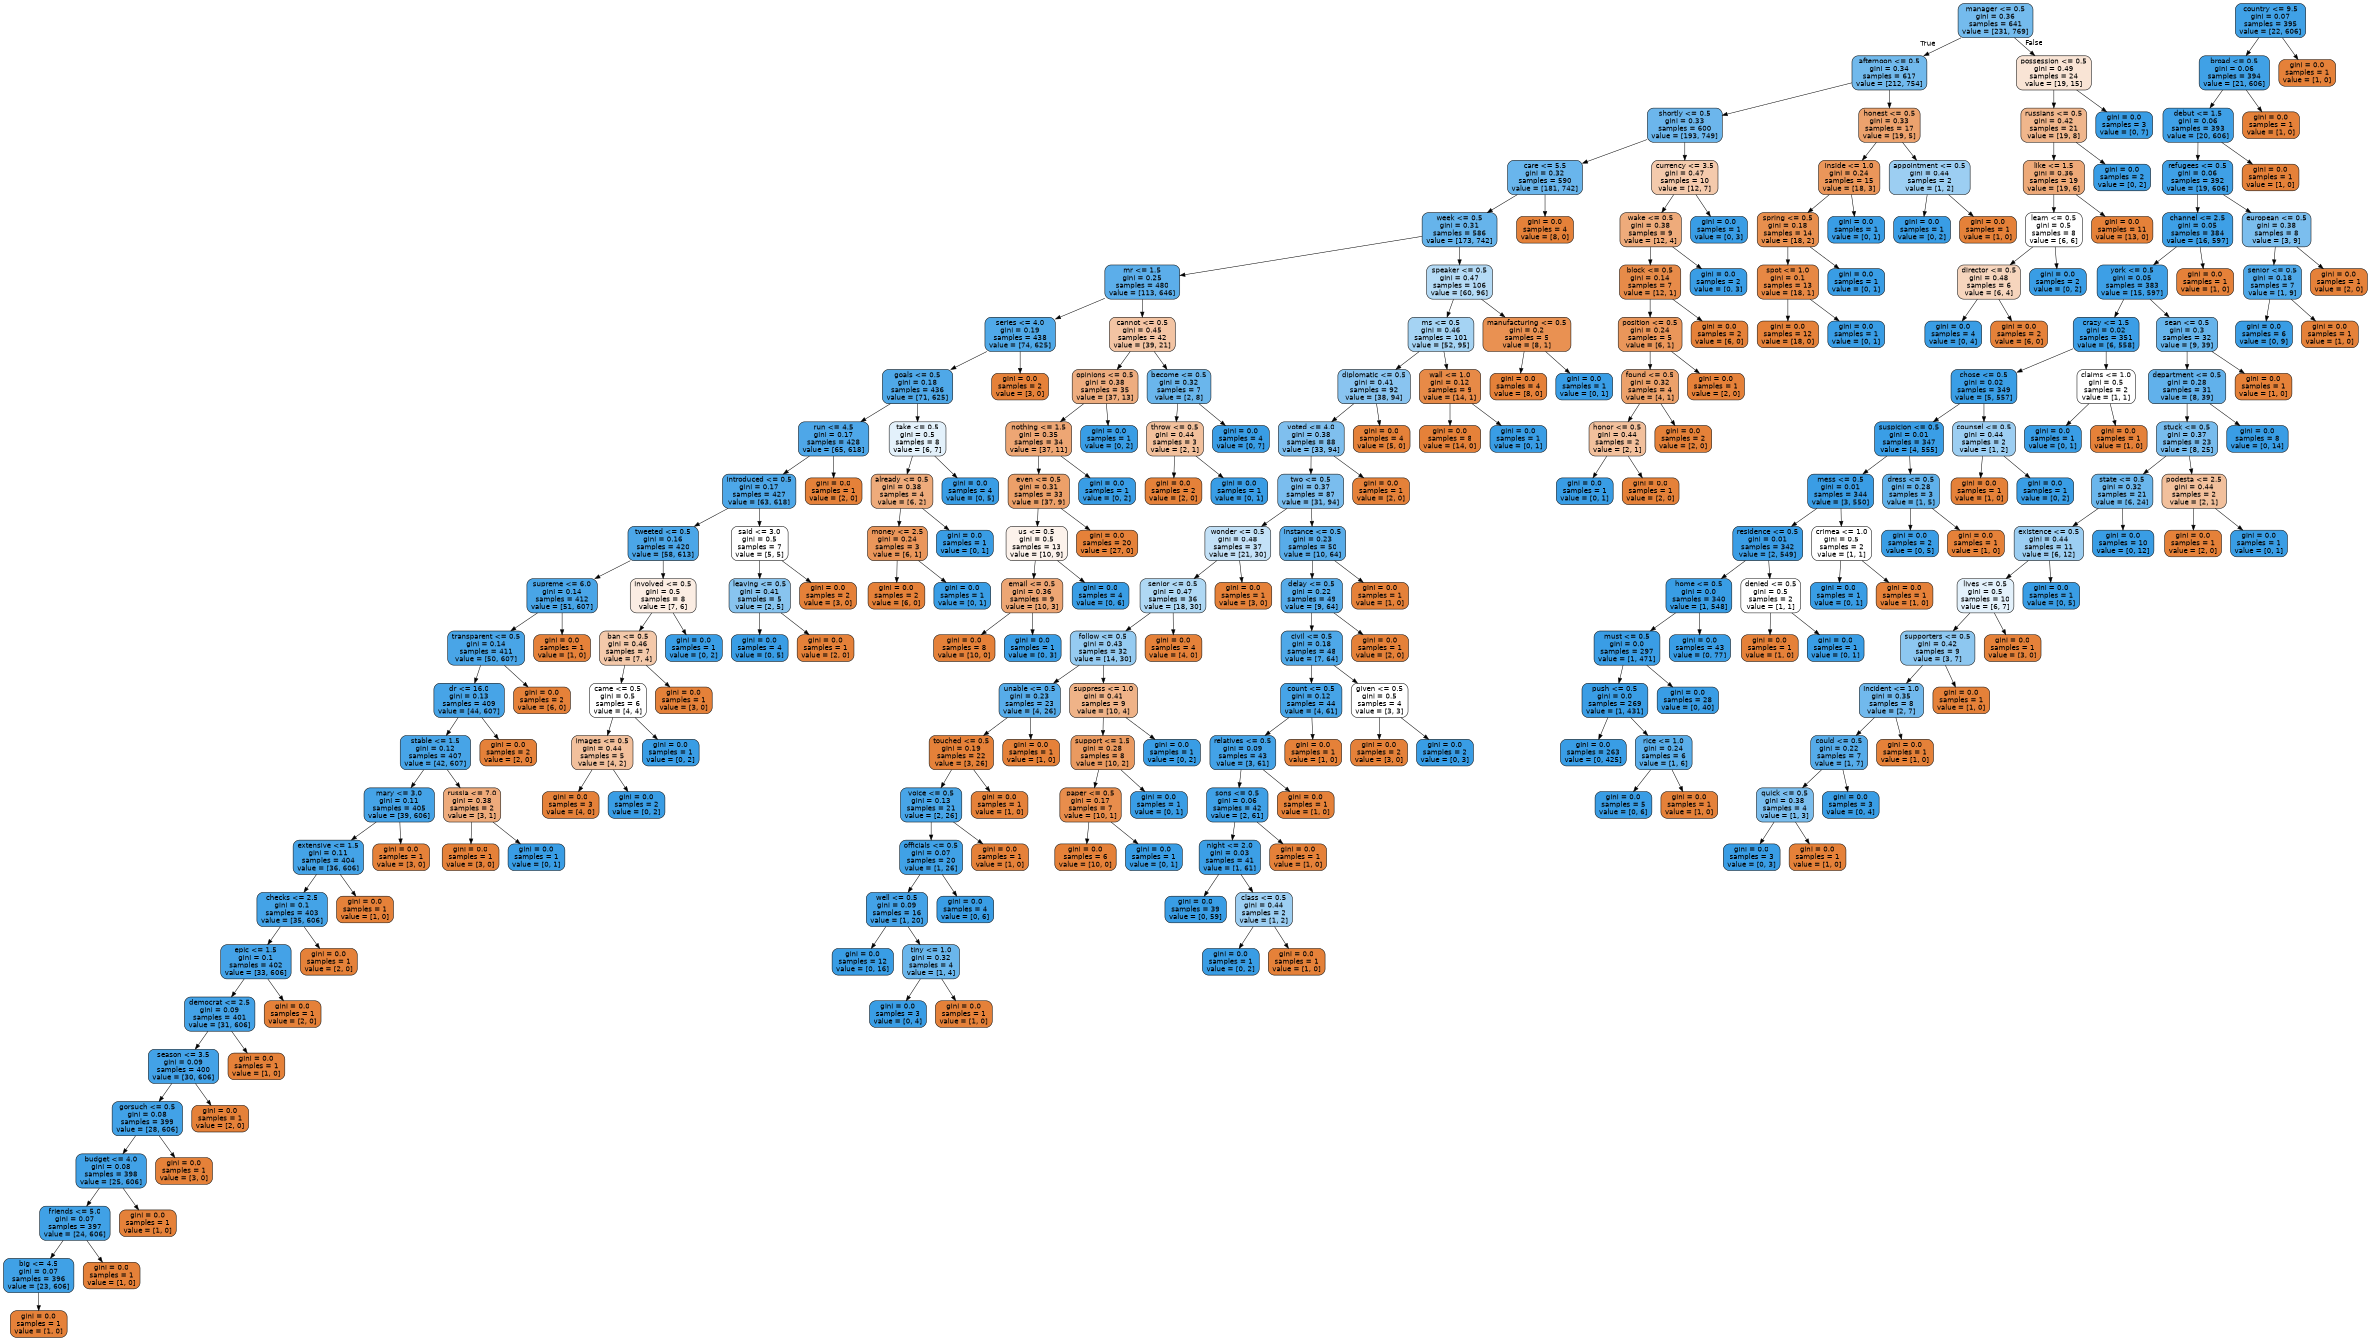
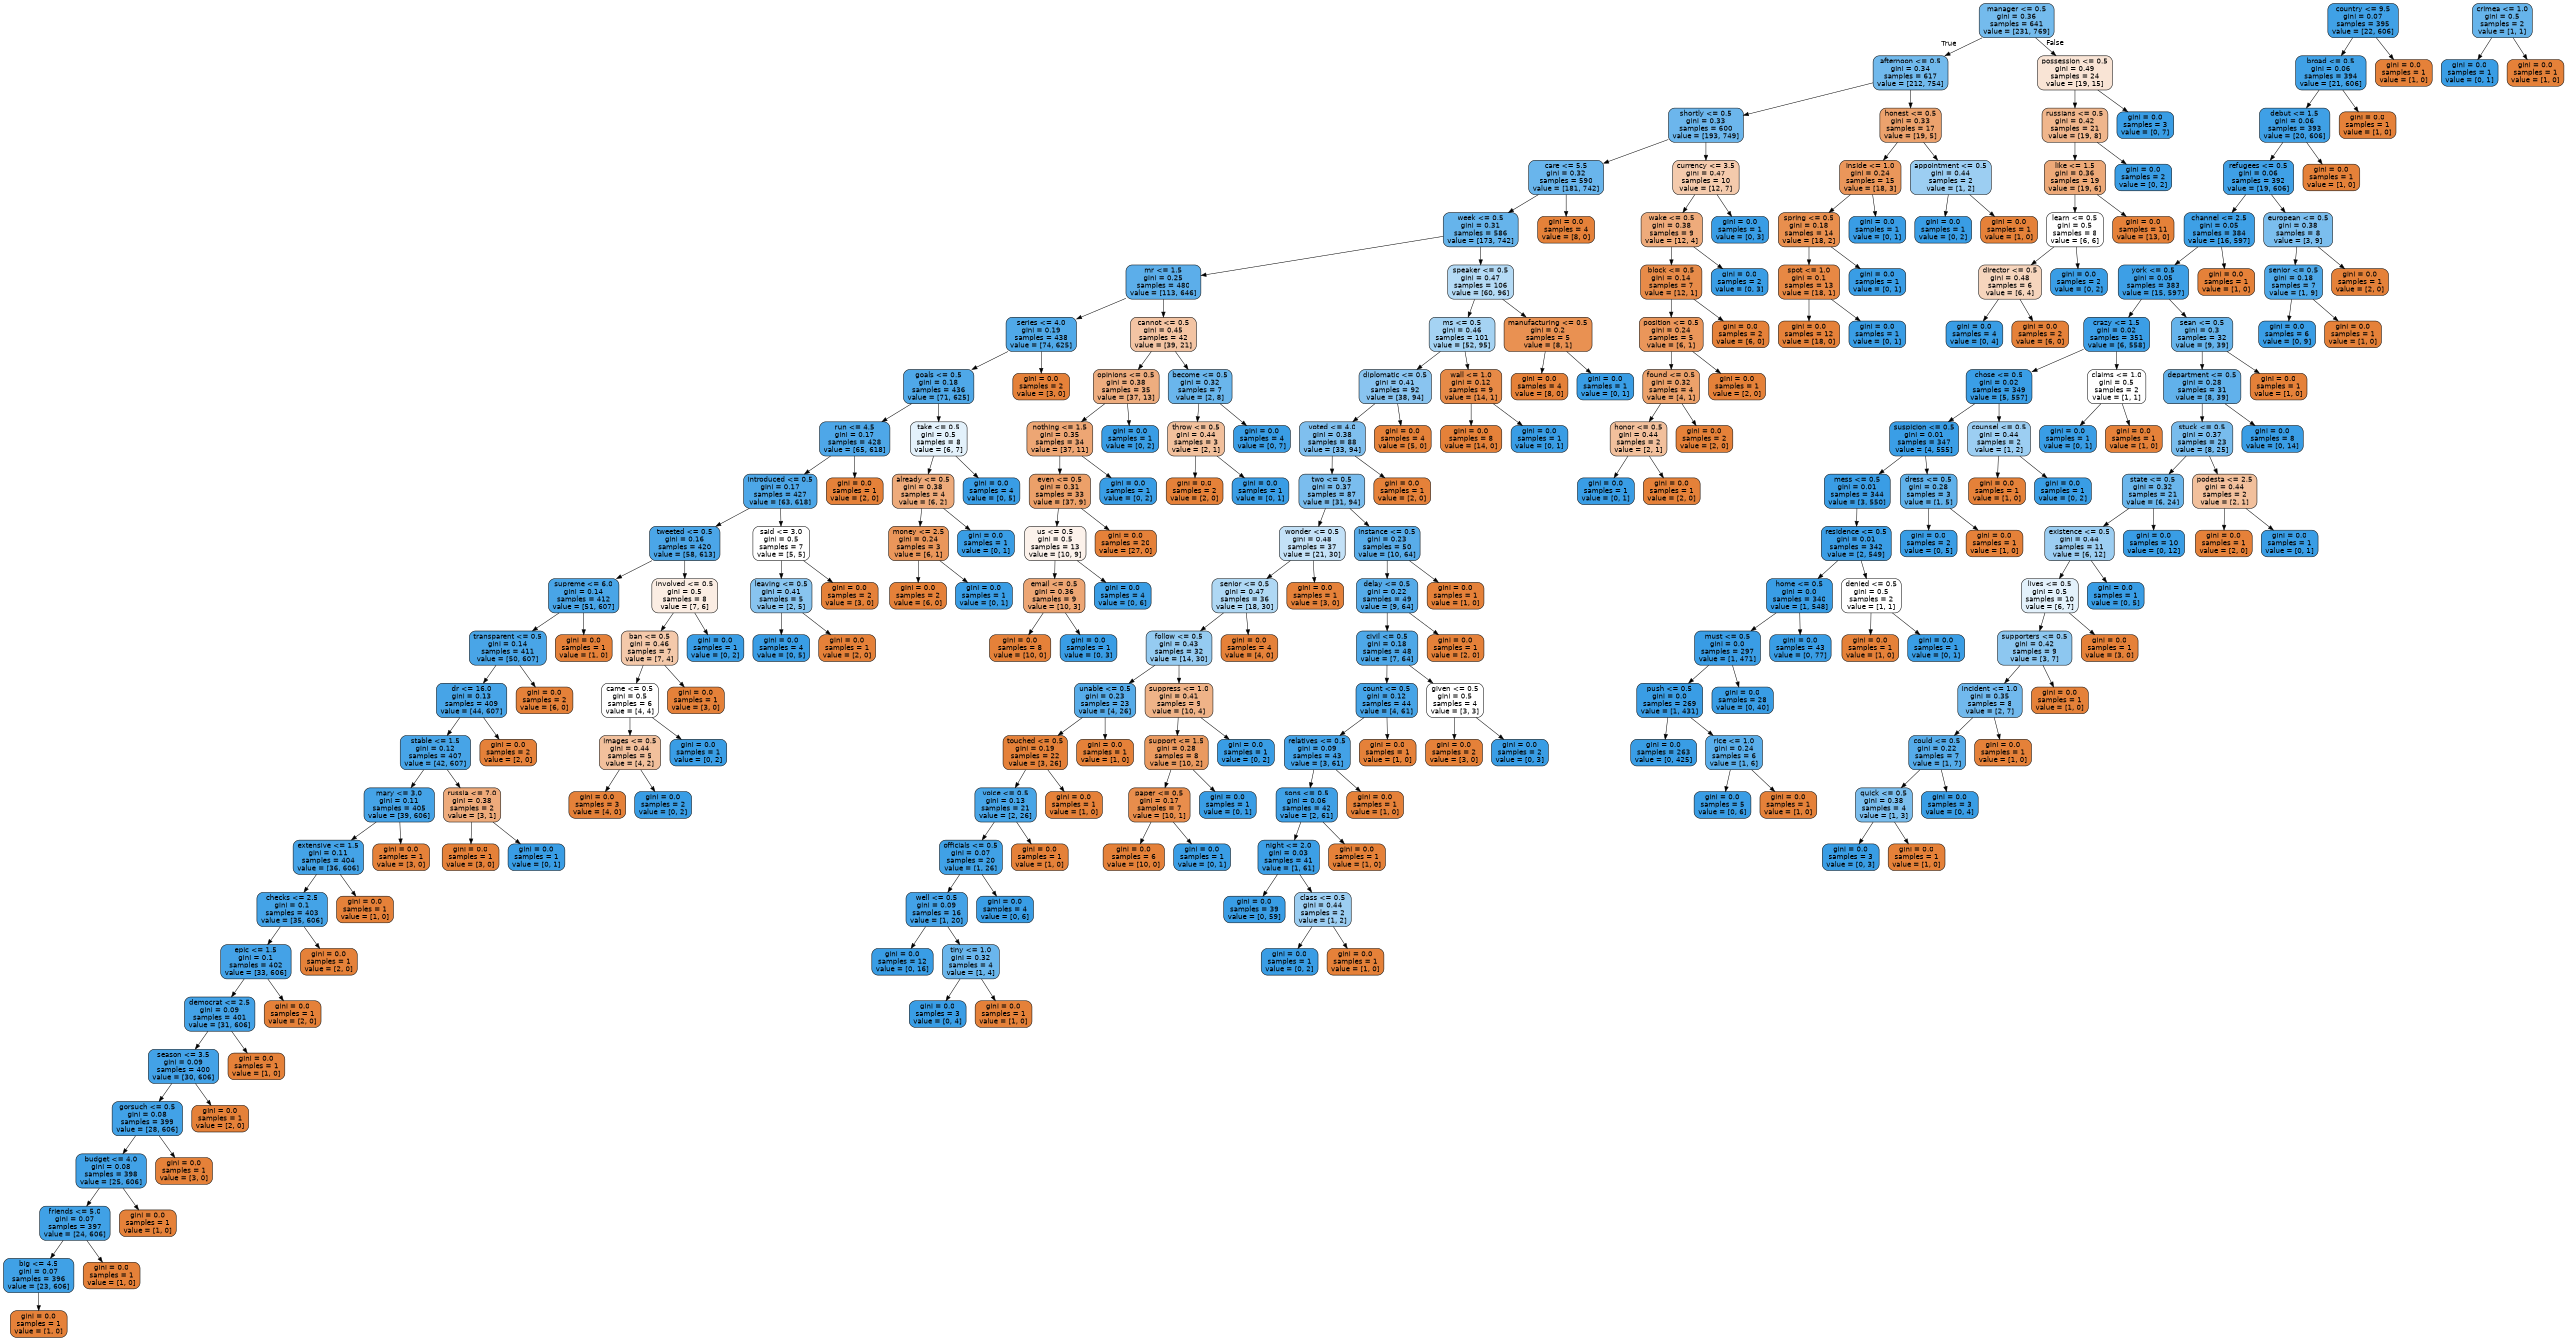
(1841, 515) -> none
(1842, 544) -> (2502, 21)
